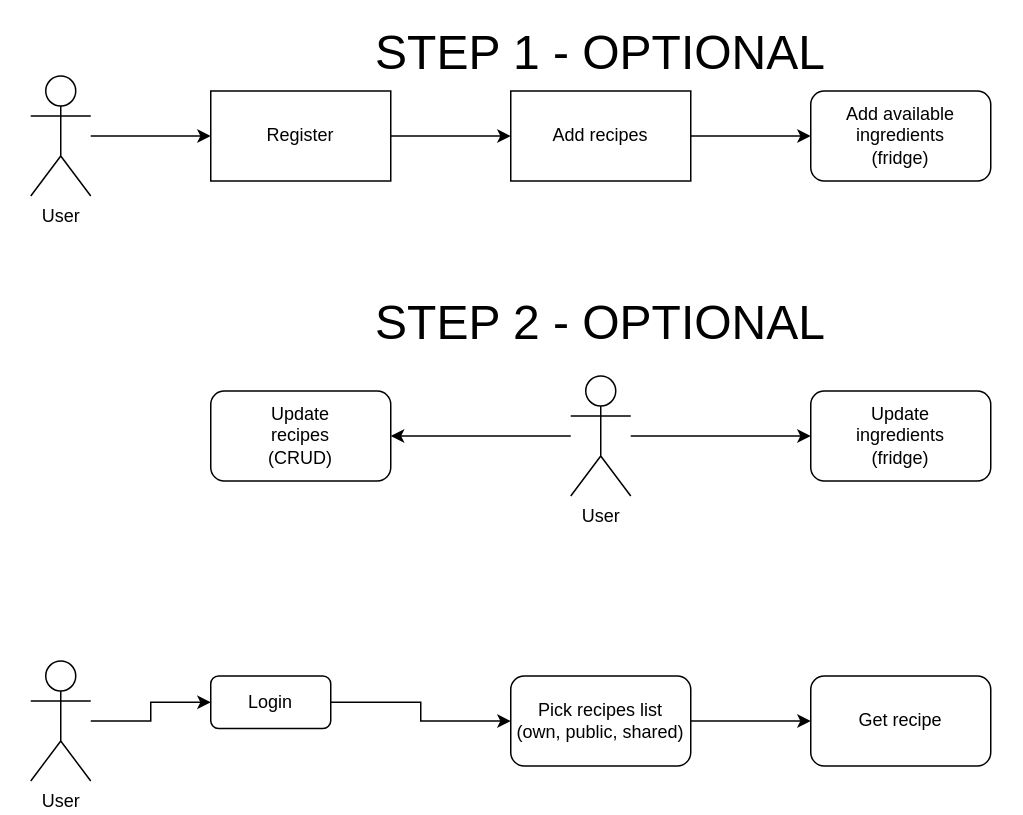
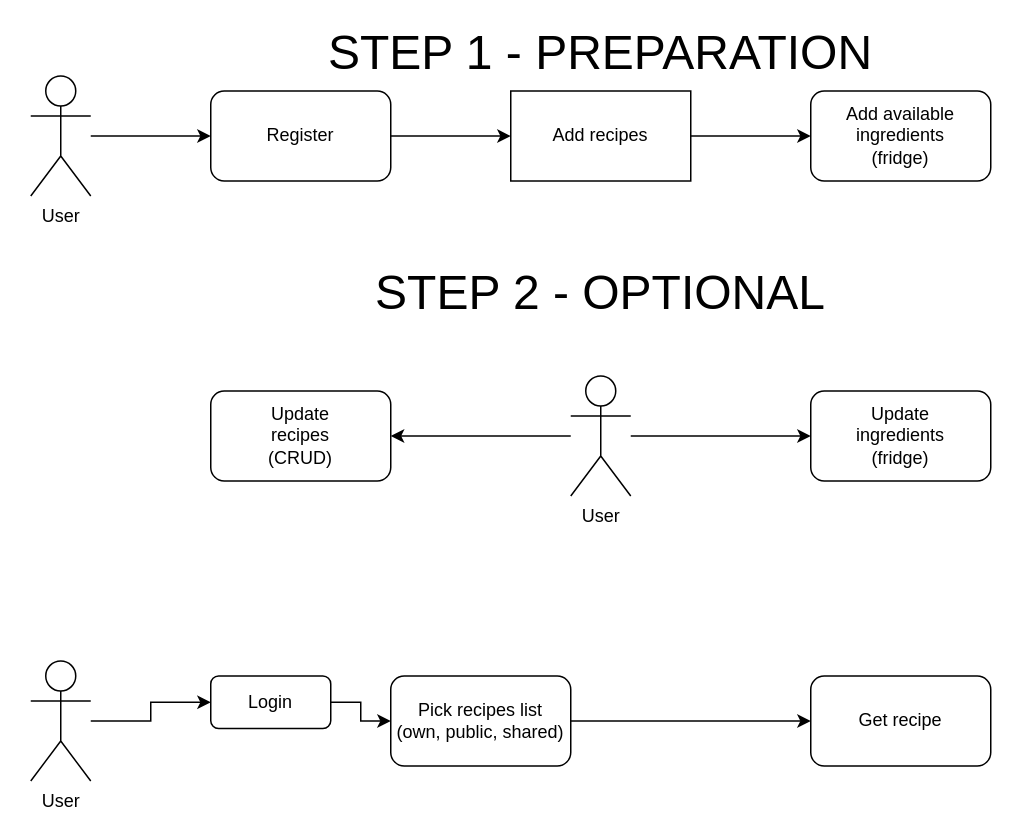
(601, 53) -> (601, 53)
(301, 136) -> (301, 136)
(601, 323) -> (601, 293)
(601, 721) -> (481, 721)
